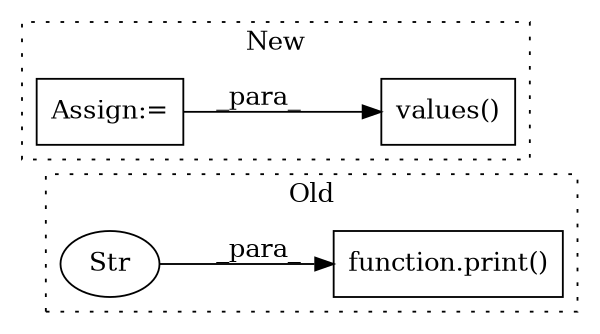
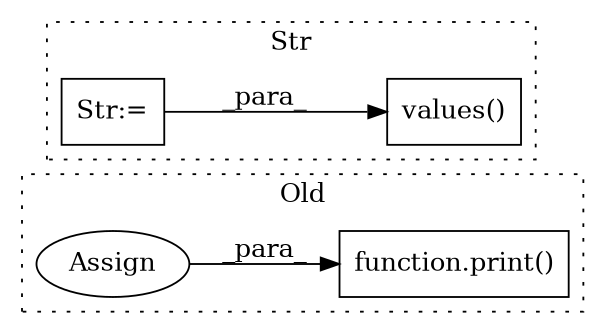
(276, 43) -> (291, 43)
(110, 112) -> (113, 112)
(110, 264) -> (113, 264)
